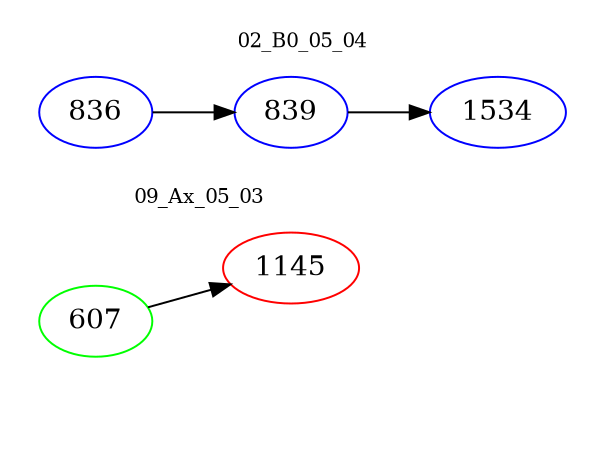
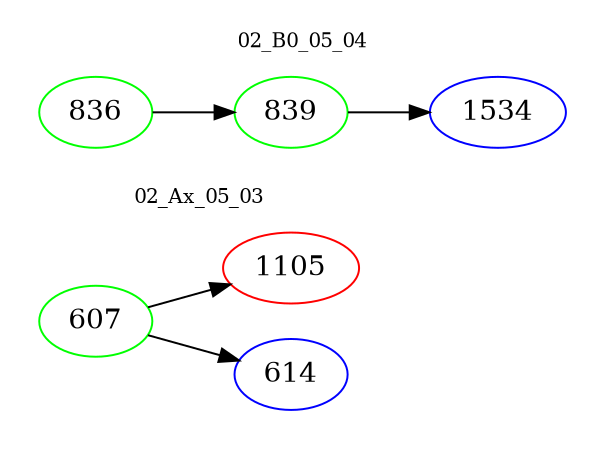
(96, 112) -> (96, 112)
(291, 112) -> (291, 112)
(199, 198) -> (199, 198)
(291, 268) -> (291, 268)
none -> (291, 374)
